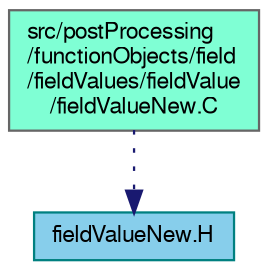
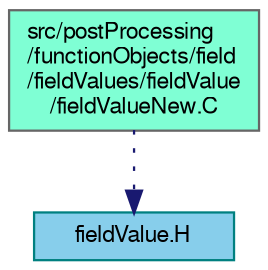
(134, 236) -> (134, 236)
